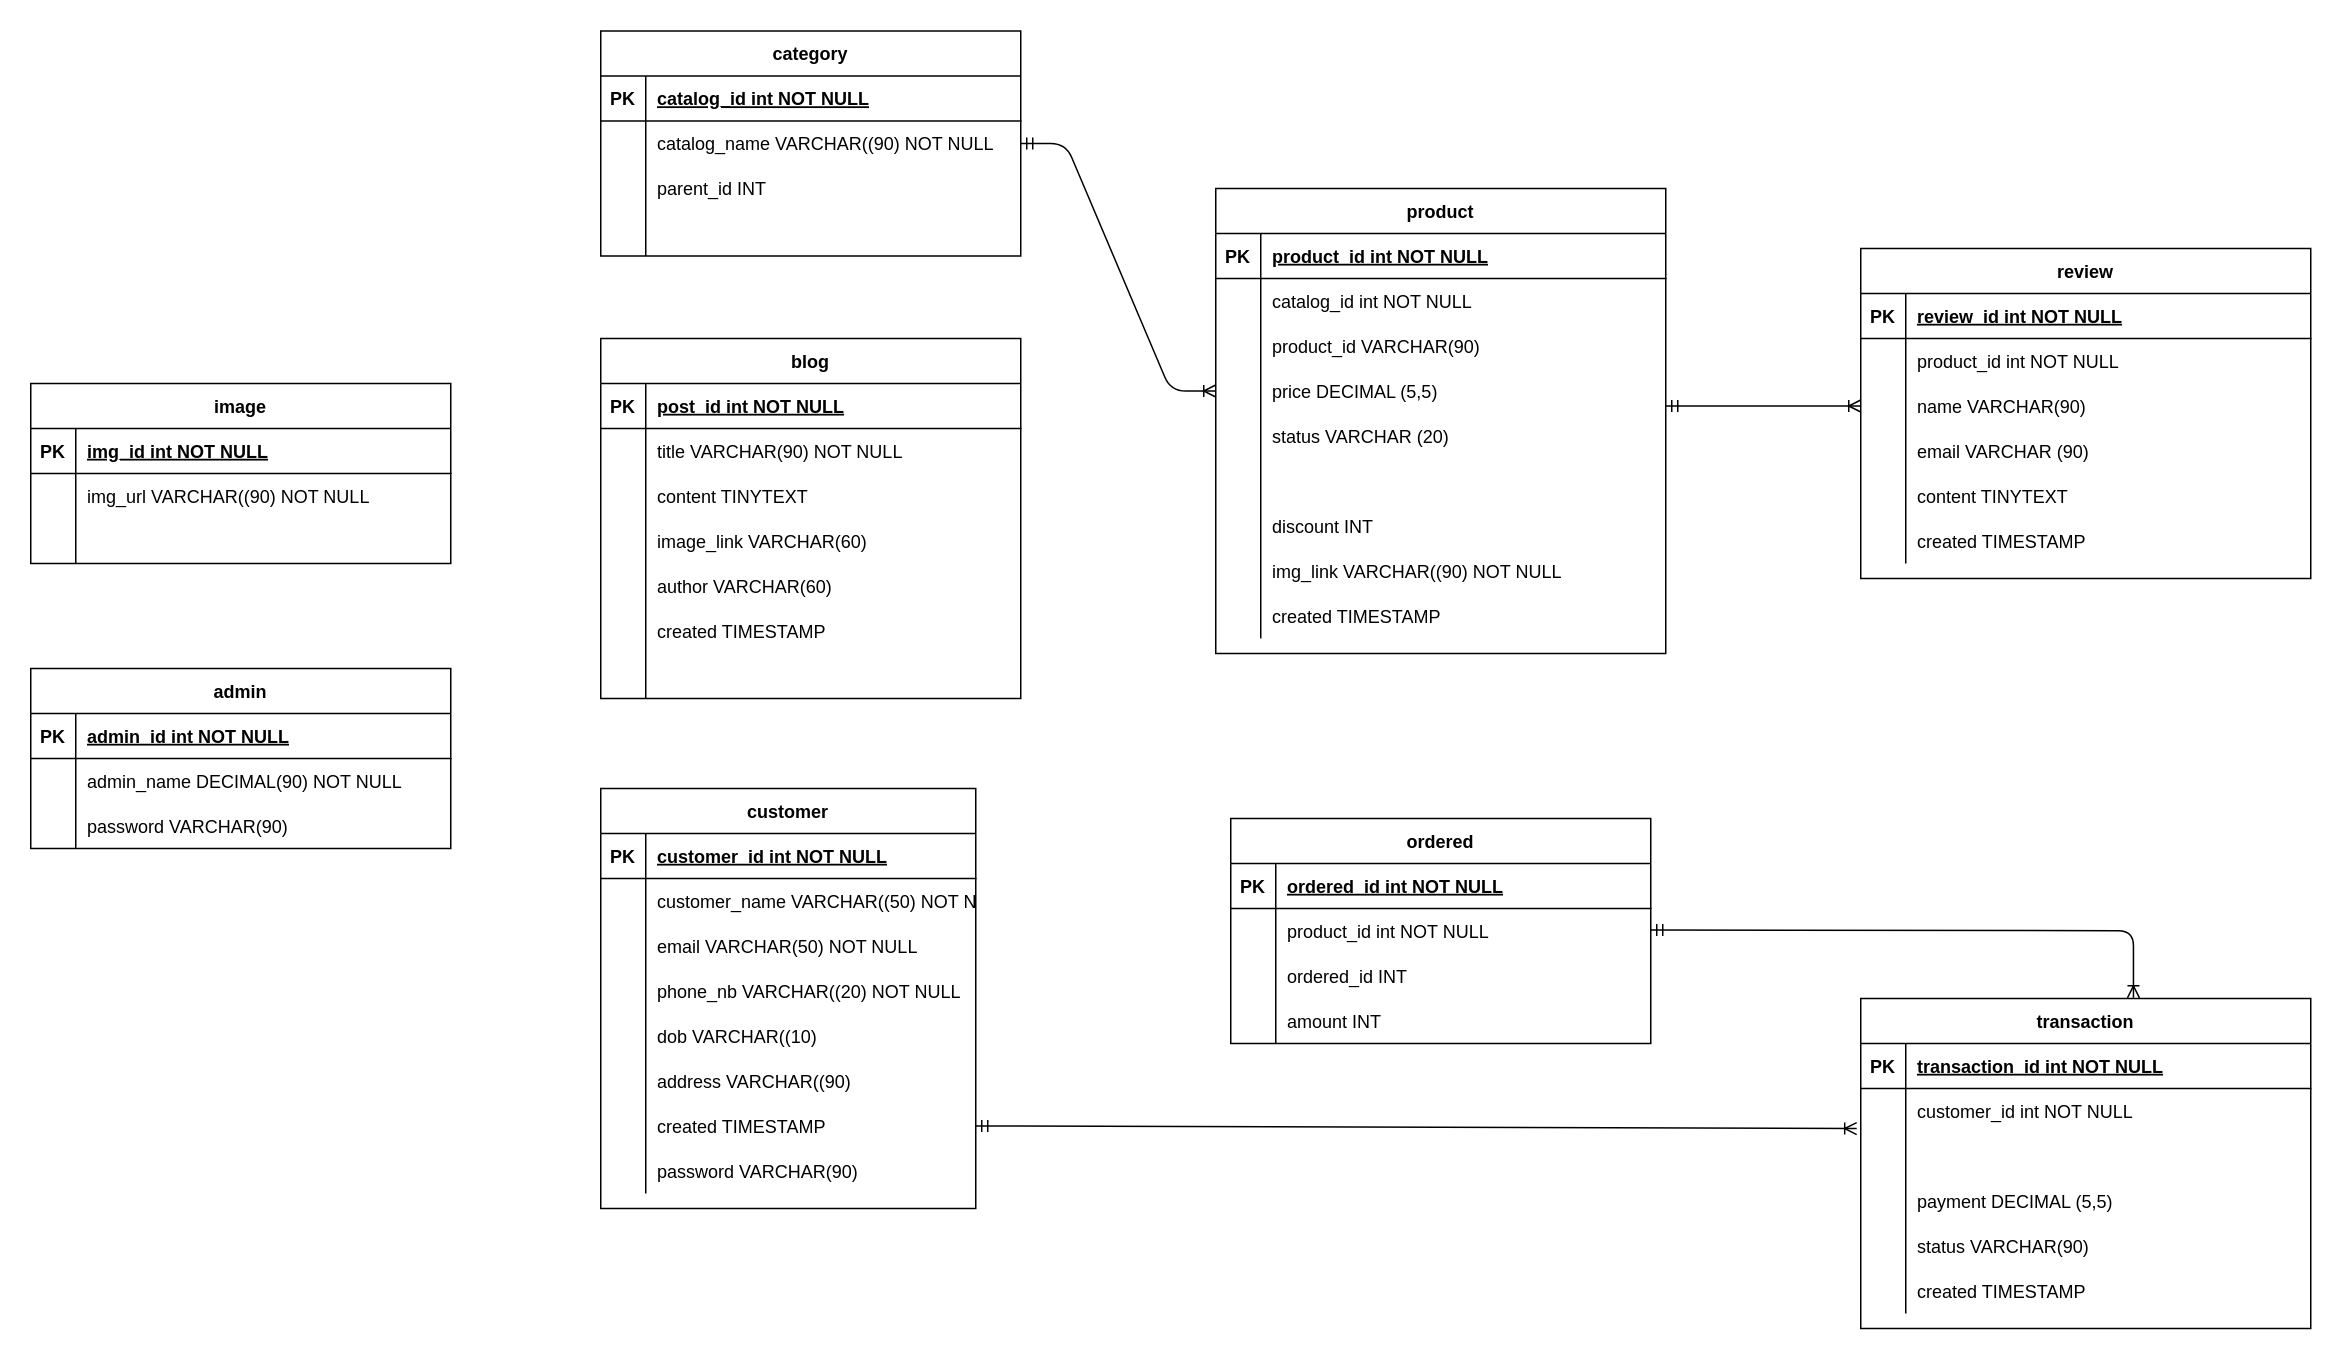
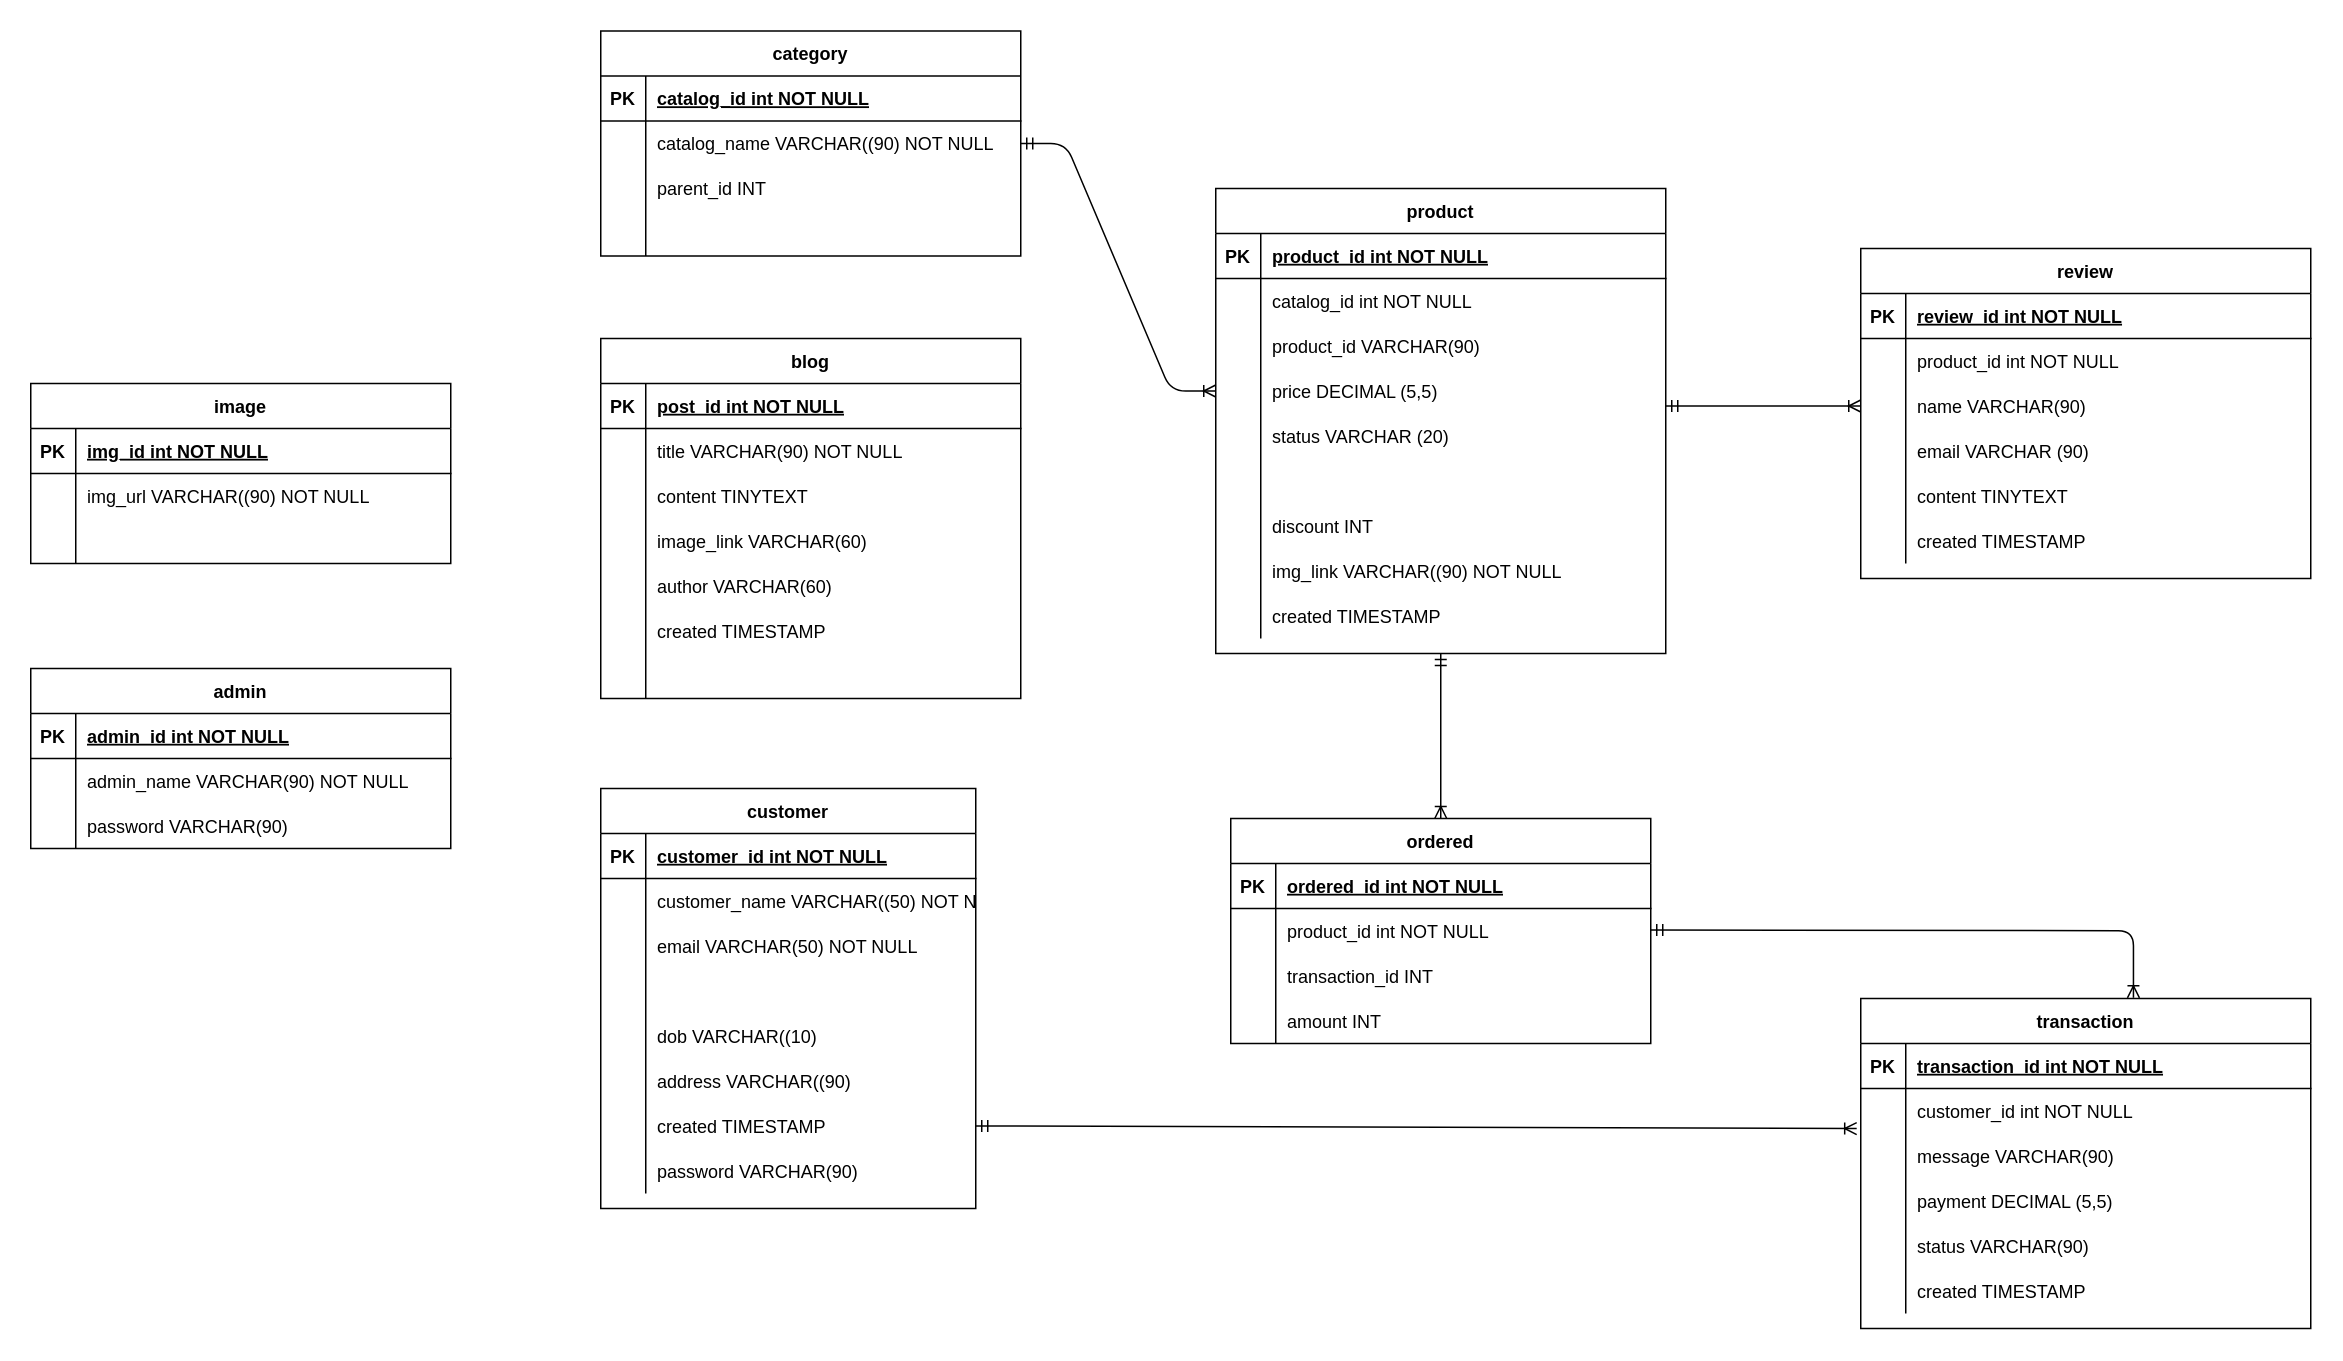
none -> (1441, 737)
(234, 782) -> (234, 782)
(1353, 977) -> (1371, 977)
(811, 991) -> none
none -> (2108, 1156)
